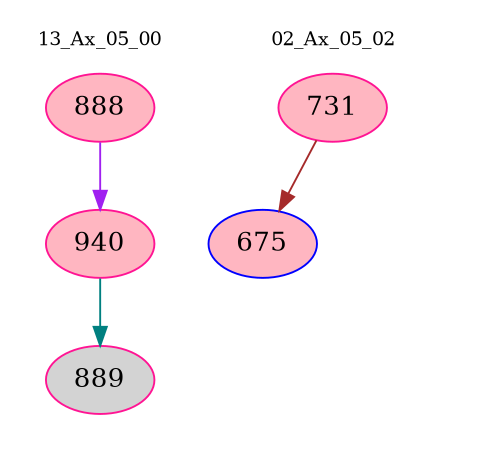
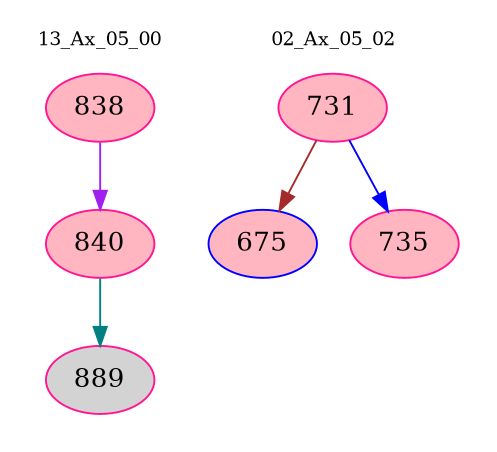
(100, 108) -> (100, 108)
(100, 244) -> (100, 244)
none -> (405, 244)
